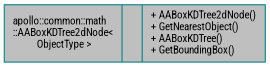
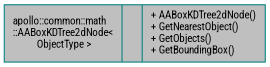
(187, 39) -> (181, 39)
